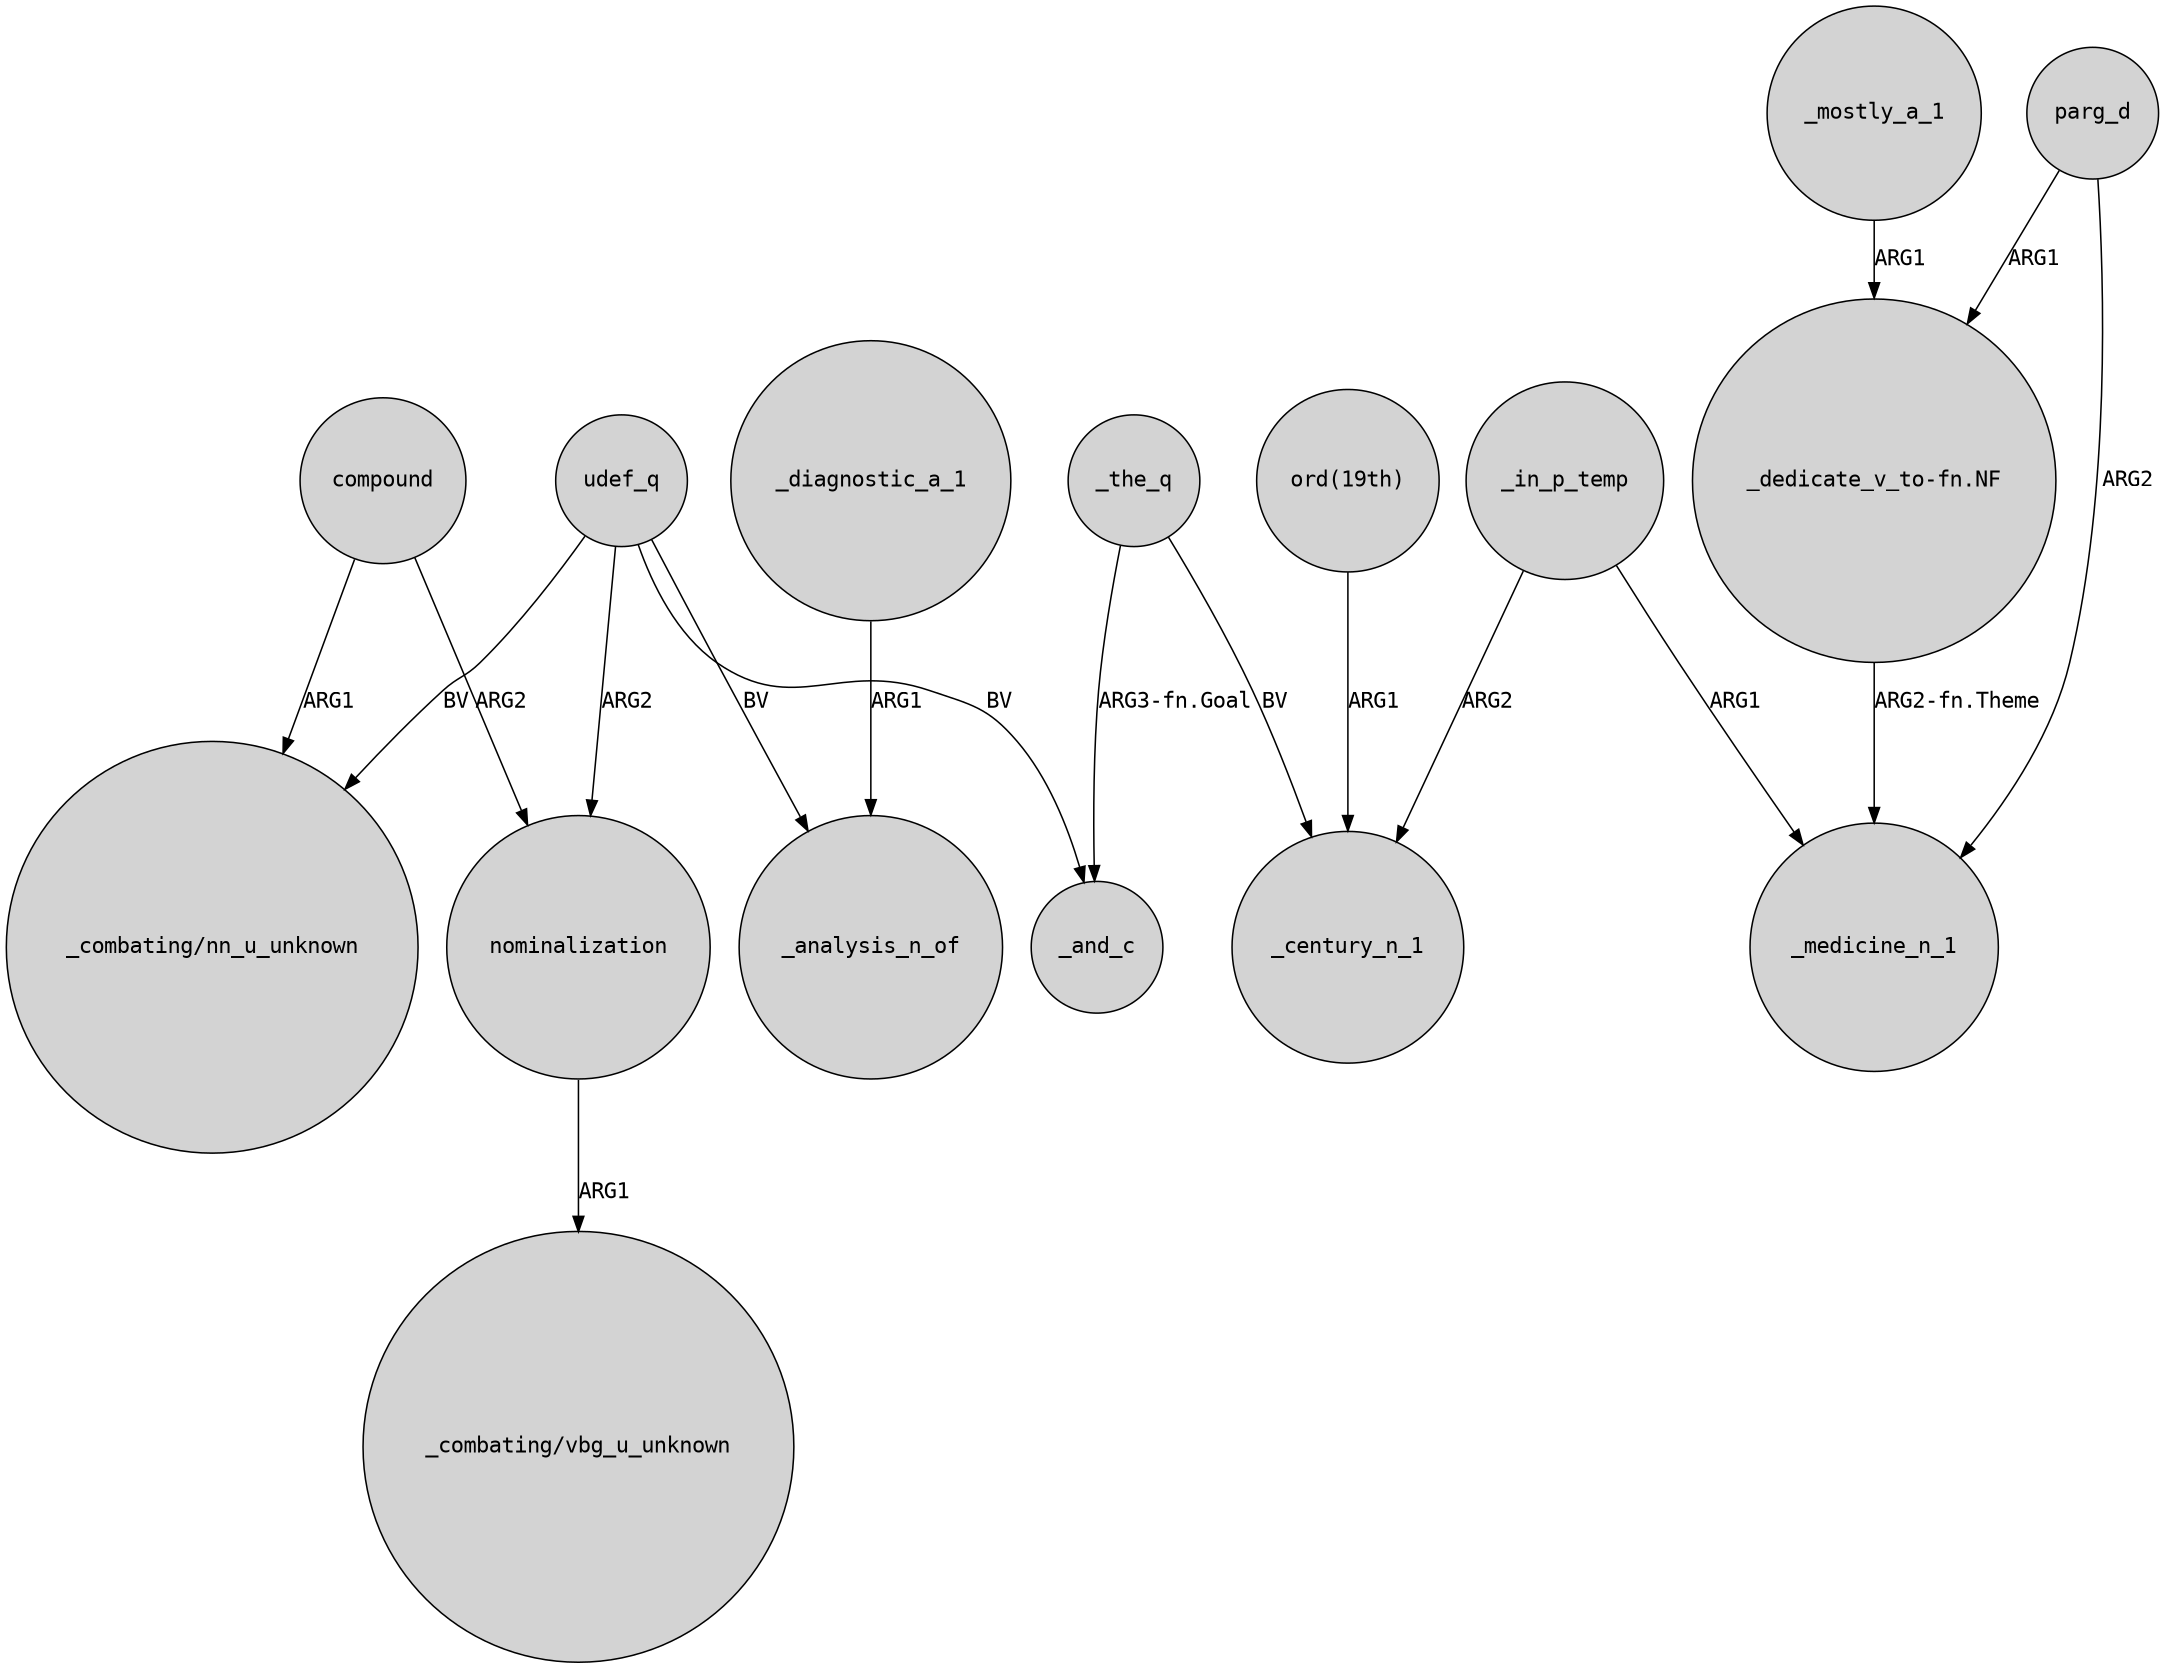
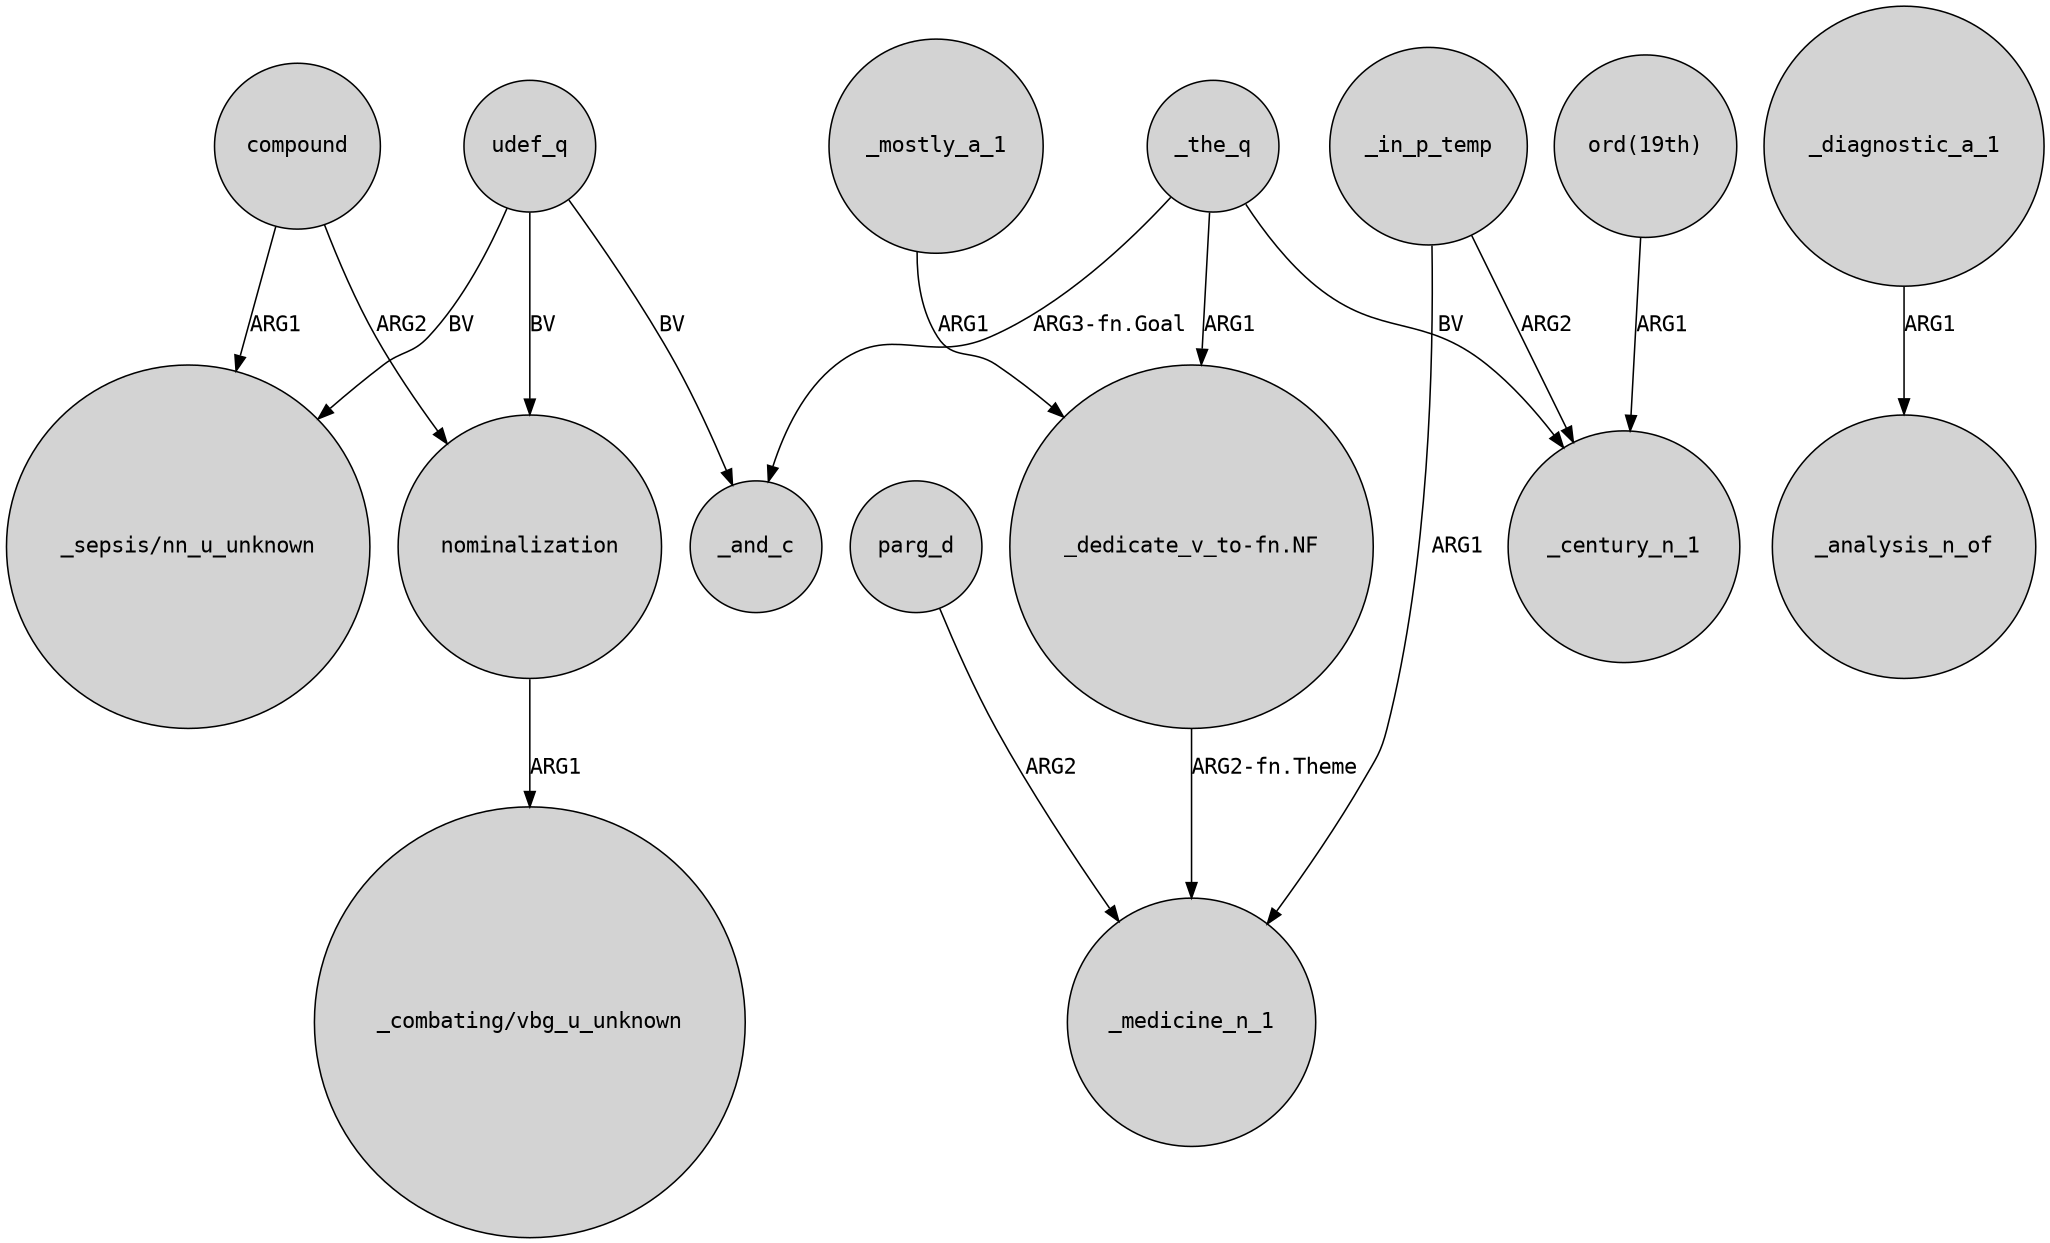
(2017, 240) -> (1206, 281)
(725, 679) -> none
(628, 702) -> (543, 325)
(212, 947) -> (188, 547)
